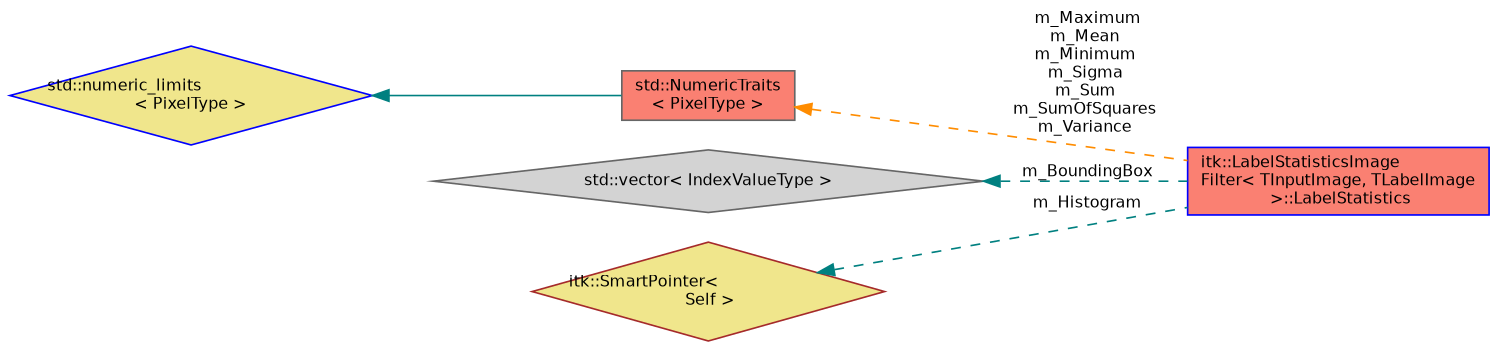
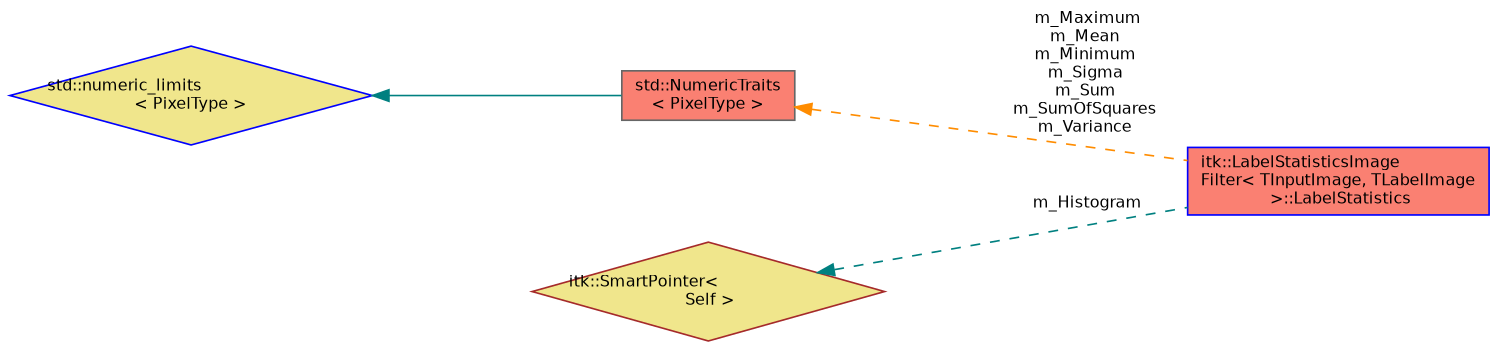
(708, 181) -> none
